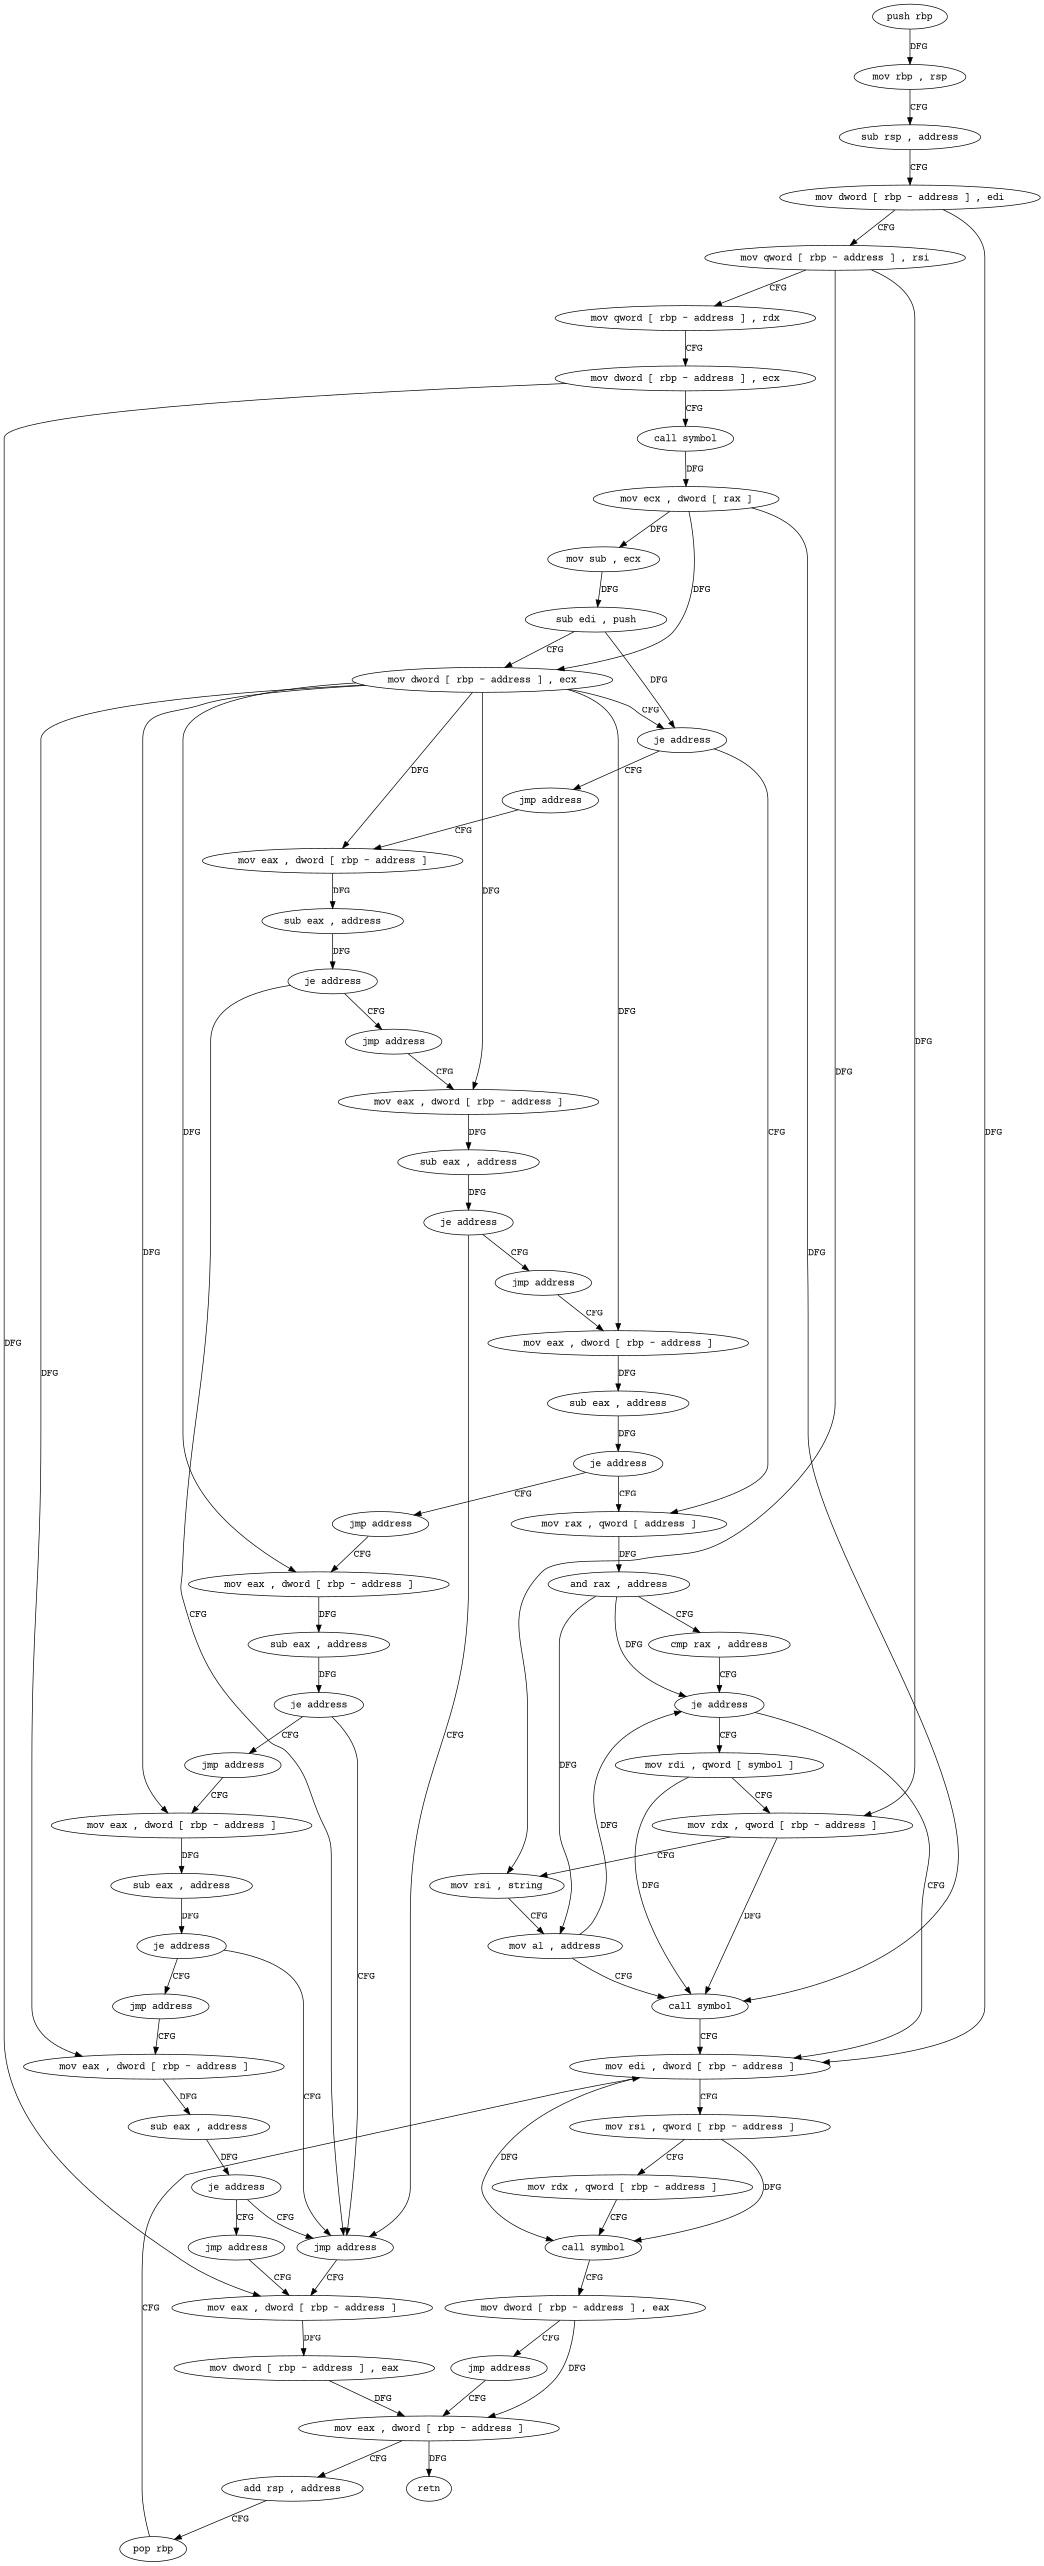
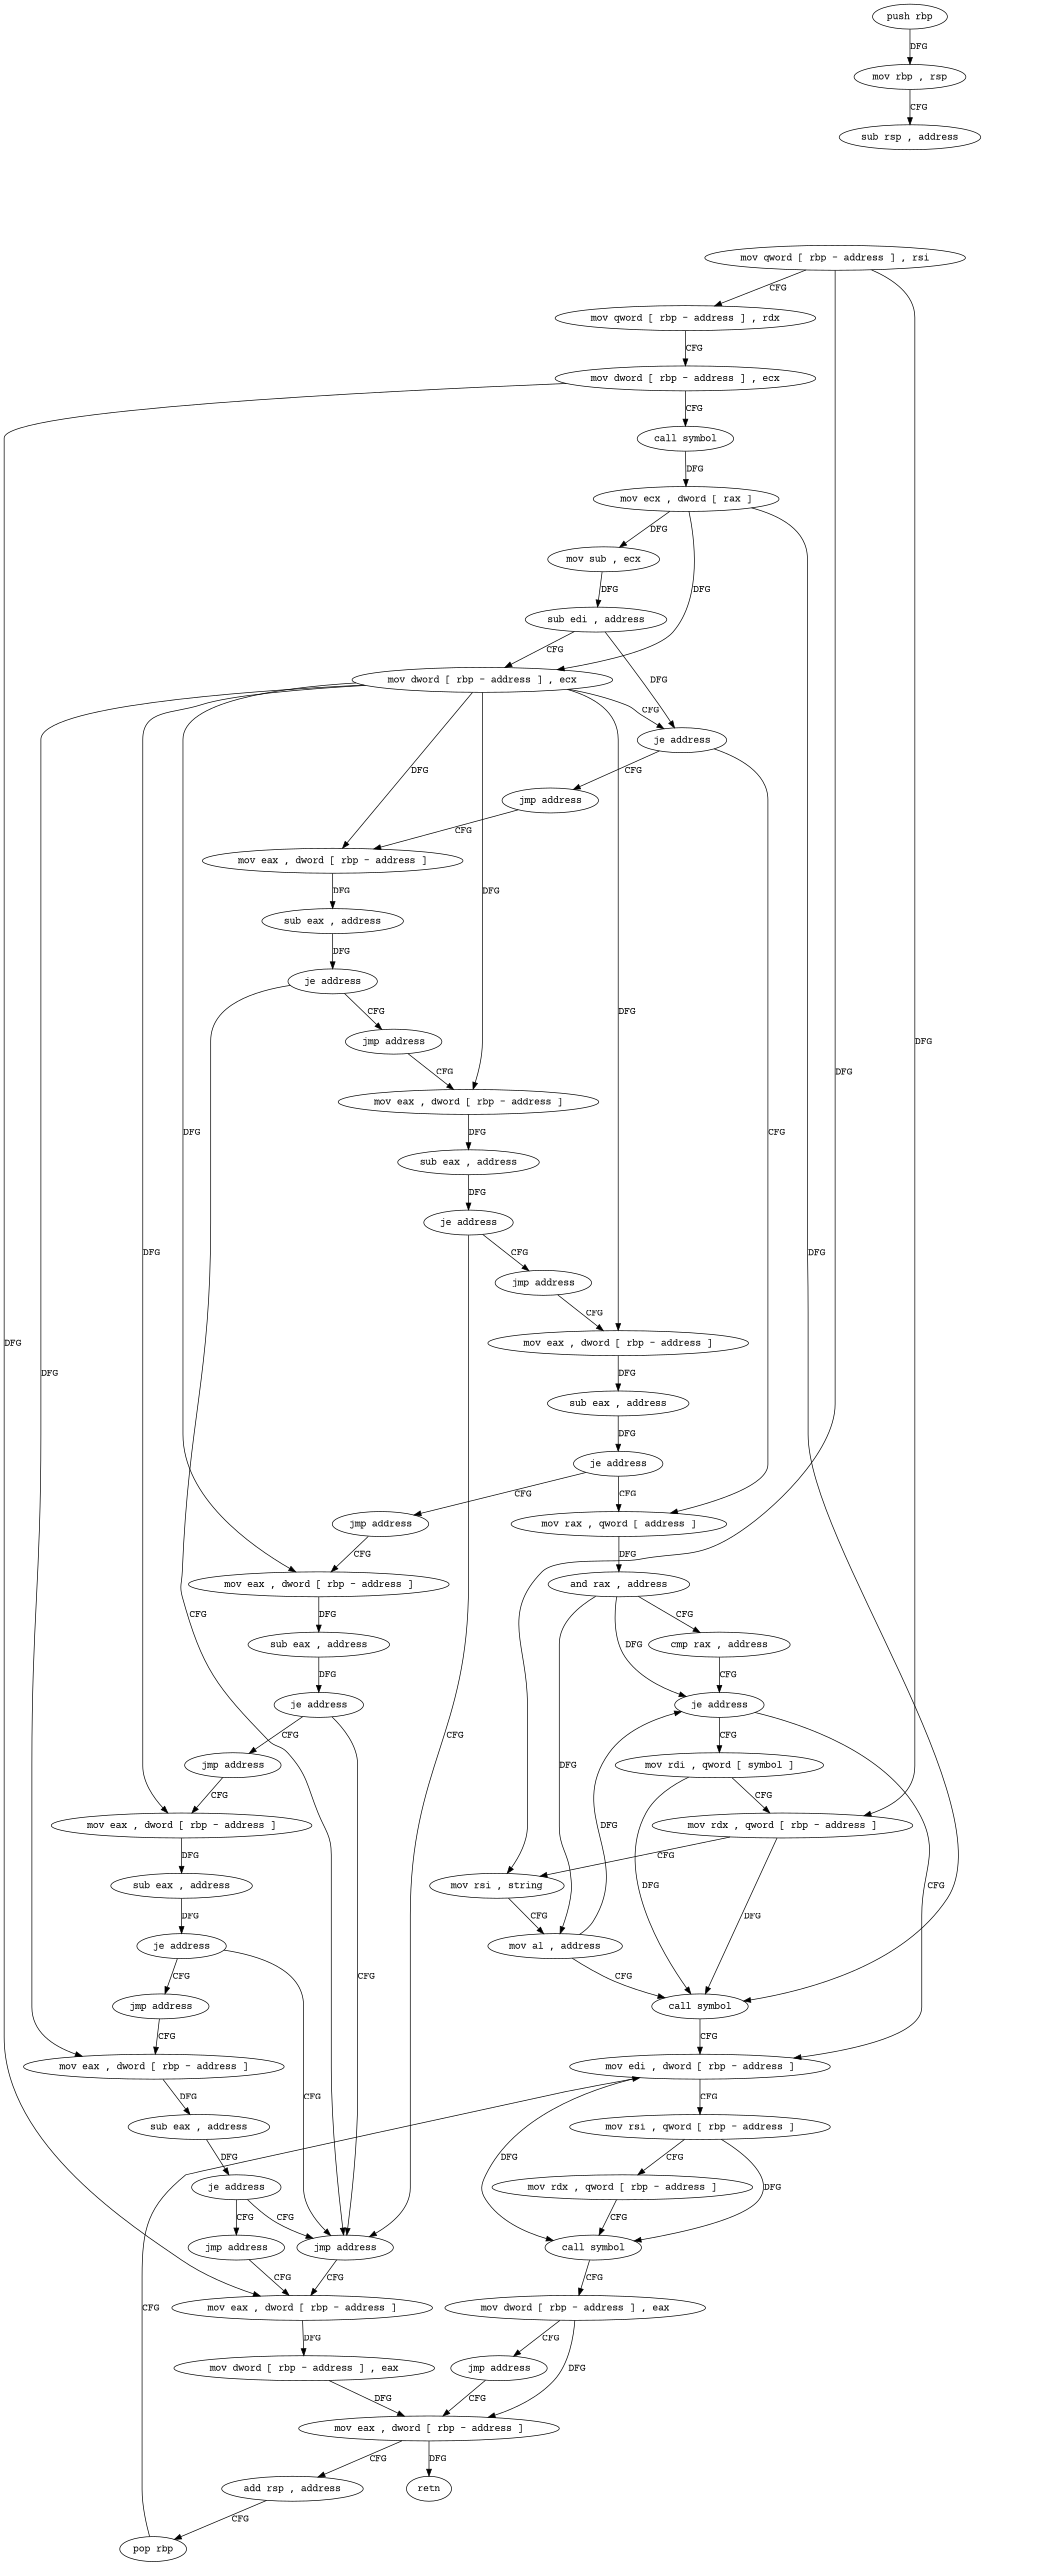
(910, 198) -> none
(596, 620) -> (596, 620)
